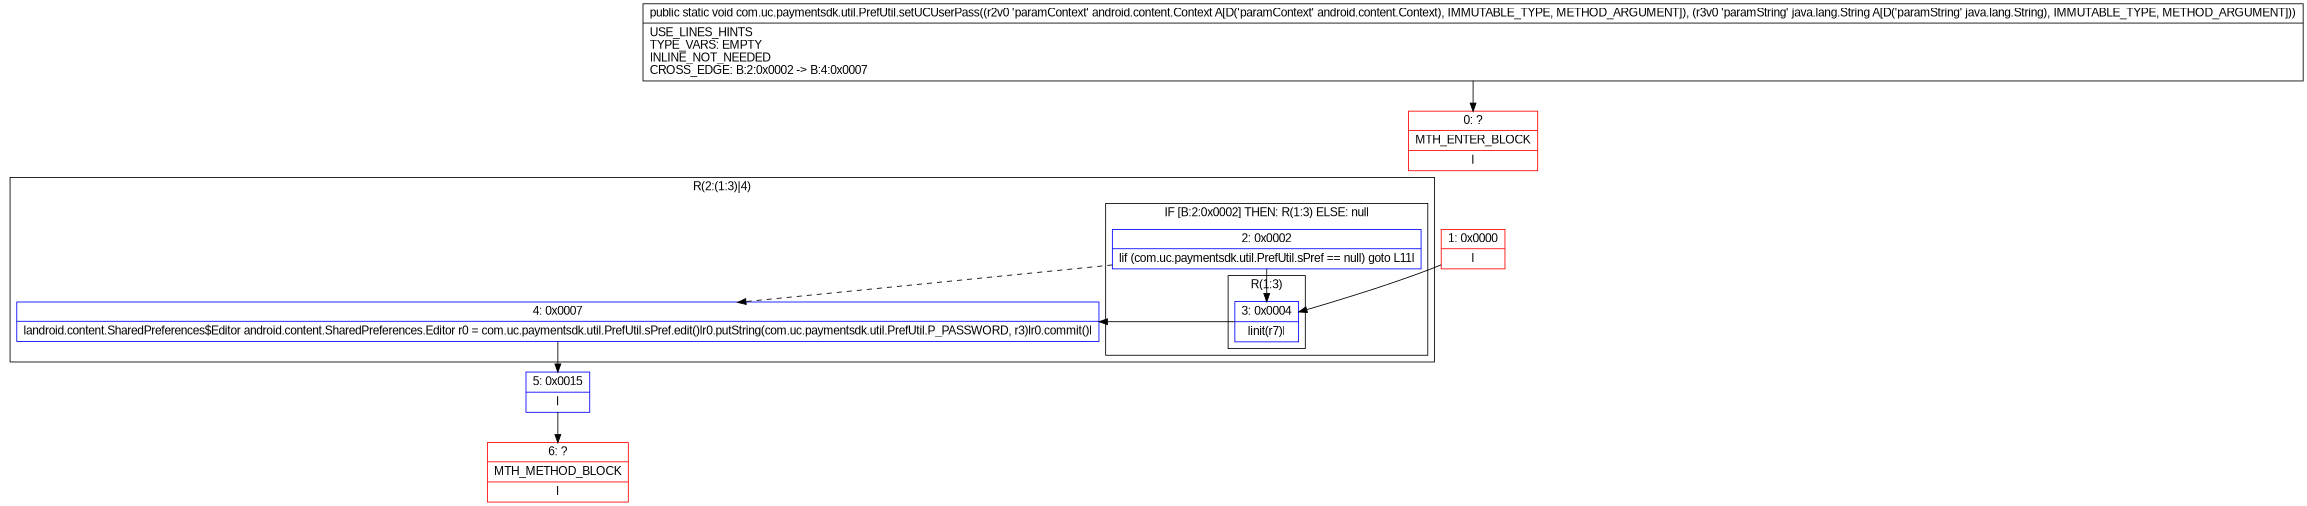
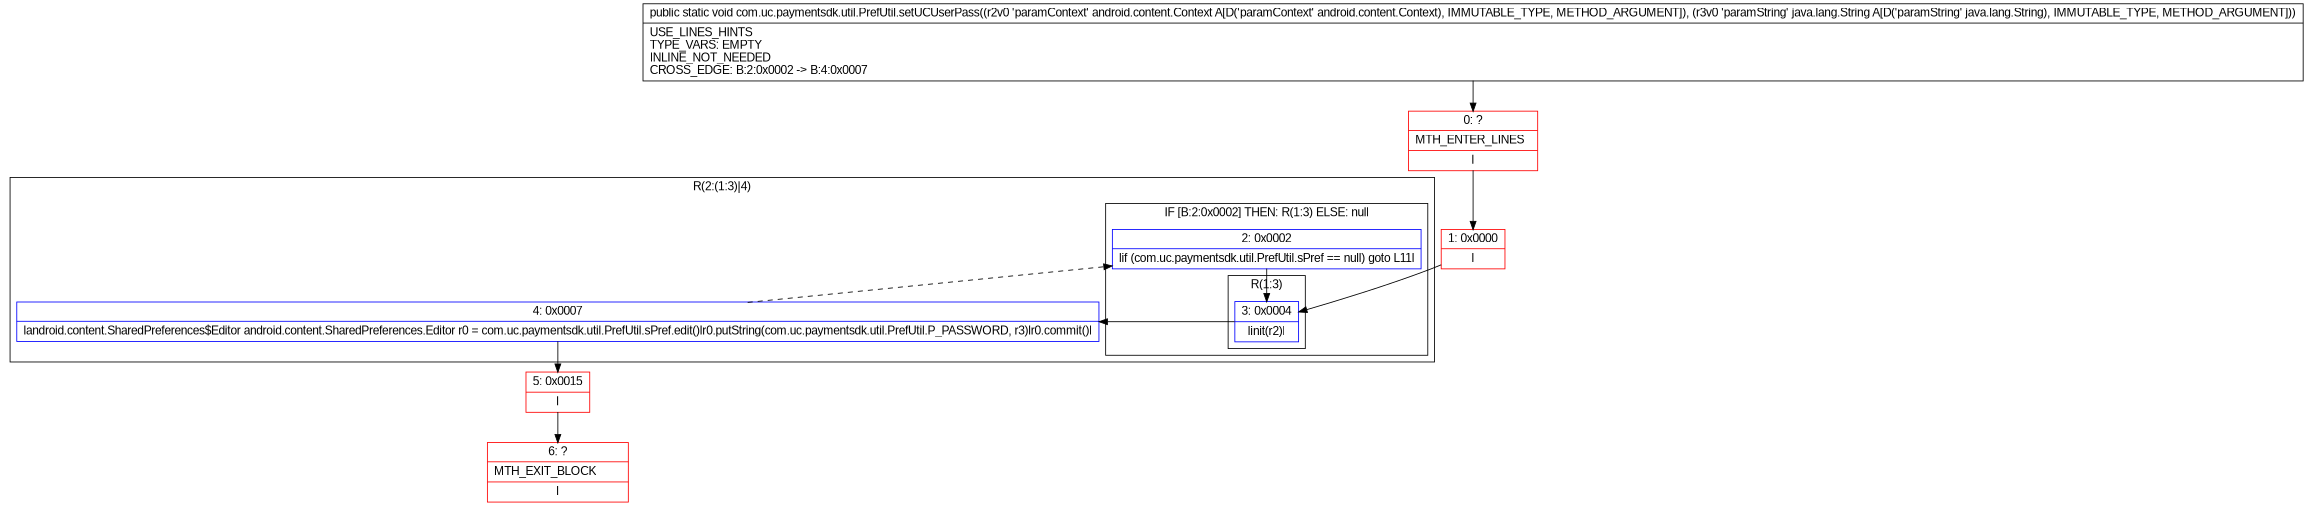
(1473, 140) -> (1470, 140)
none -> (1473, 196)
(929, 283) -> (926, 285)
(1267, 331) -> (1267, 331)
(558, 392) -> (558, 392)
(558, 471) -> (545, 471)
